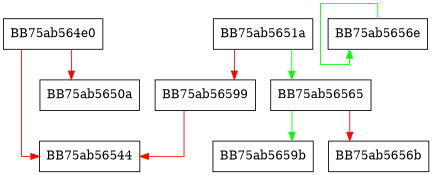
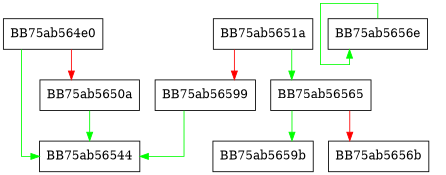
(21, 108) -> (21, 108)
none -> (90, 121)
(184, 151) -> (184, 151)
